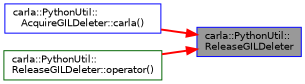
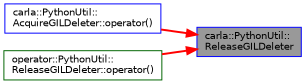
(83, 19) -> (83, 19)
(83, 65) -> (83, 65)
